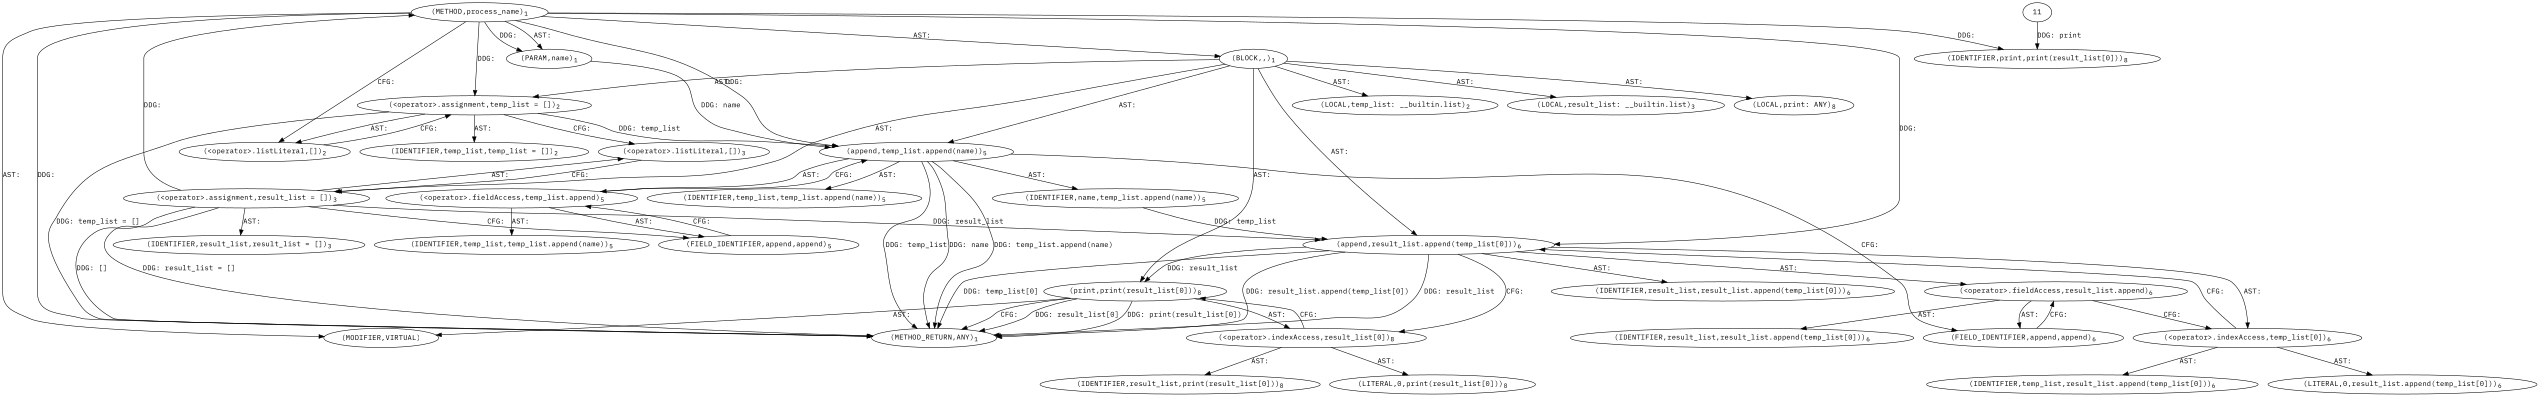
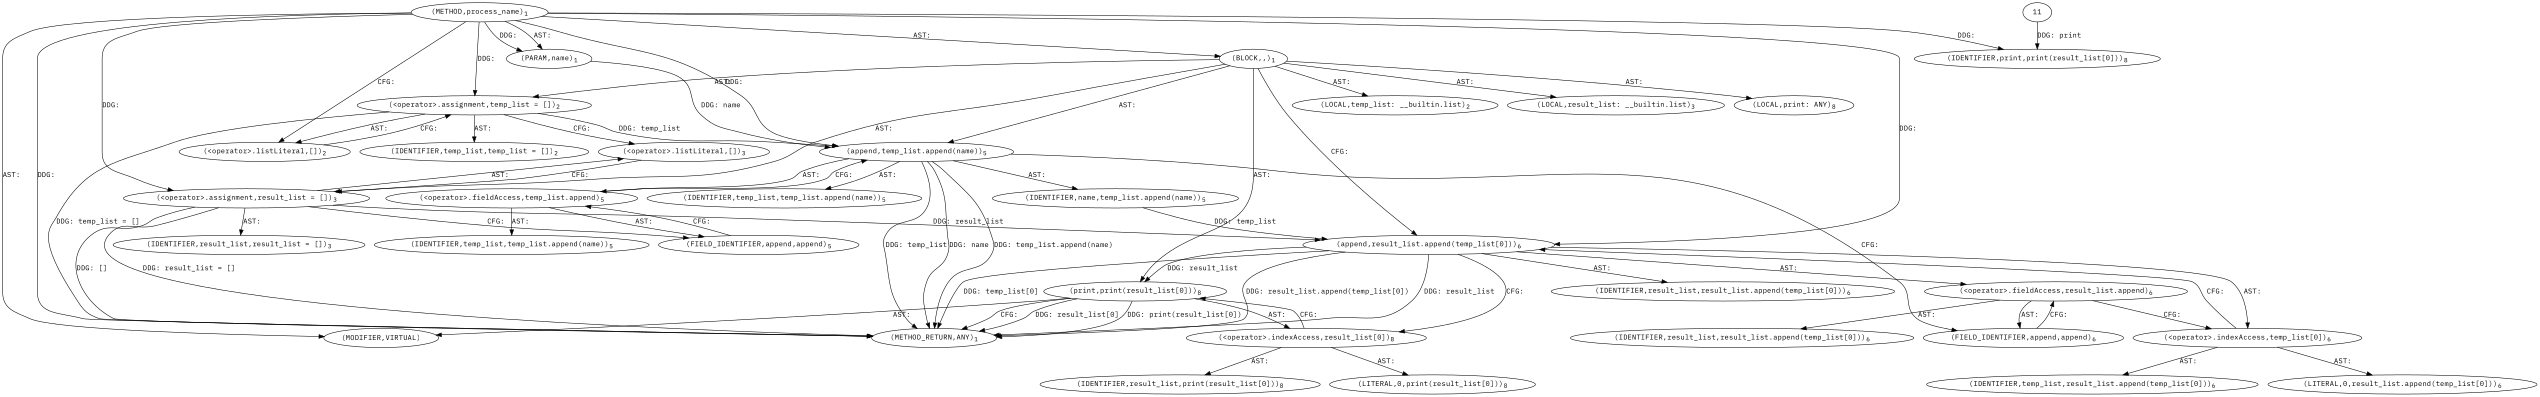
(198, 35) -> (151, 28)
(1342, 152) -> (1342, 152)
